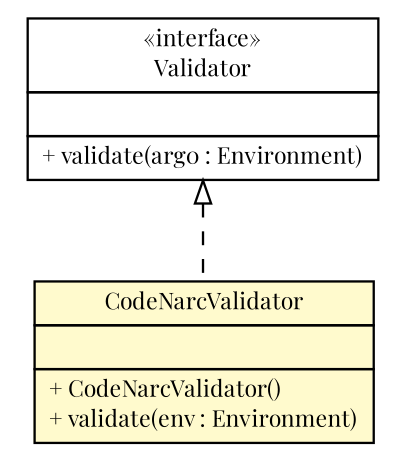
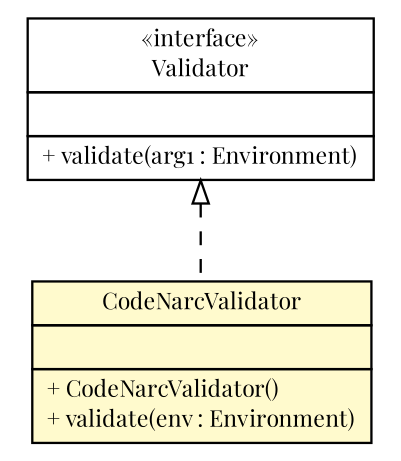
(203, 157) -> (201, 157)
